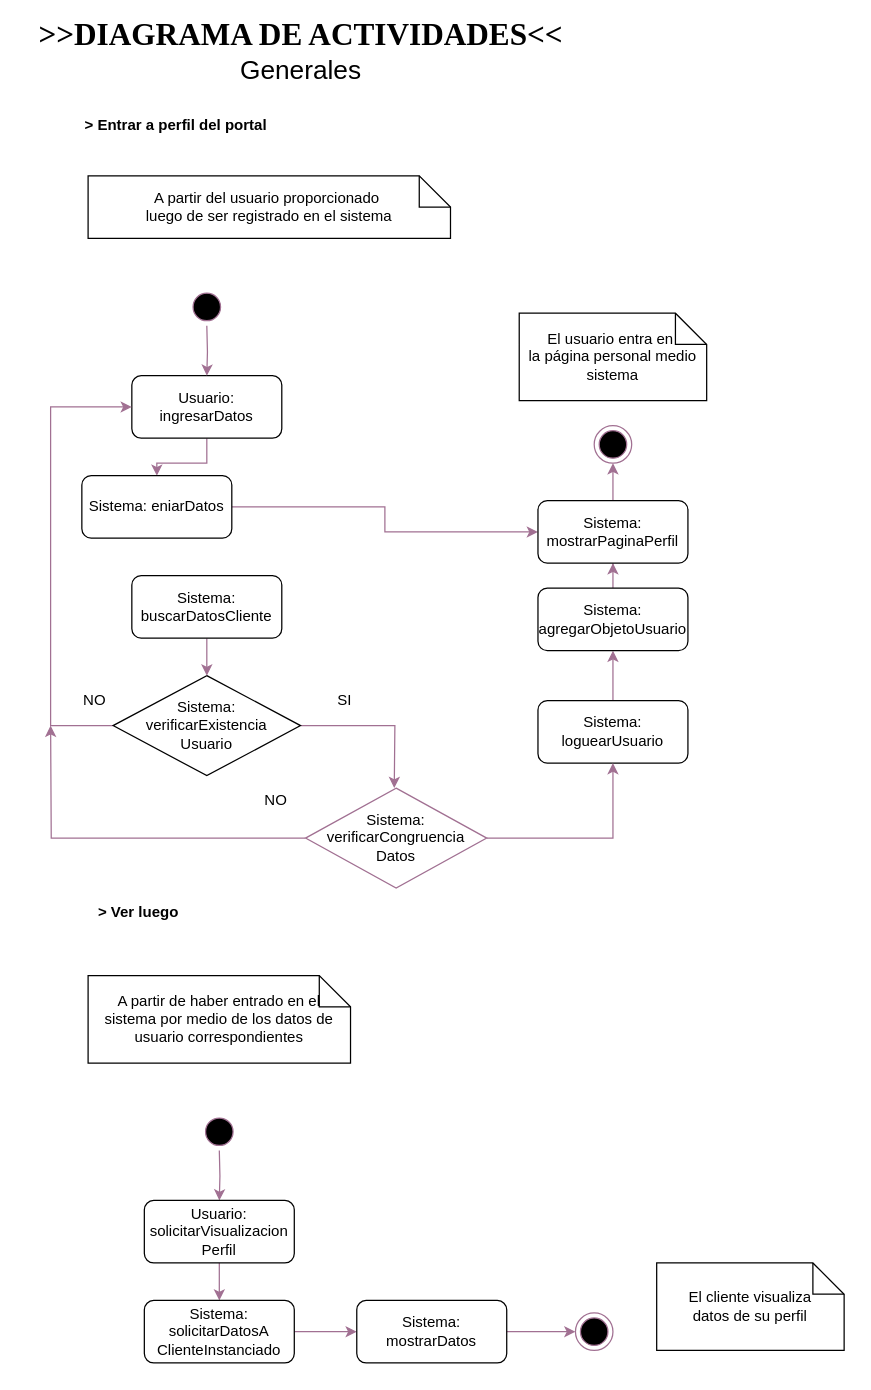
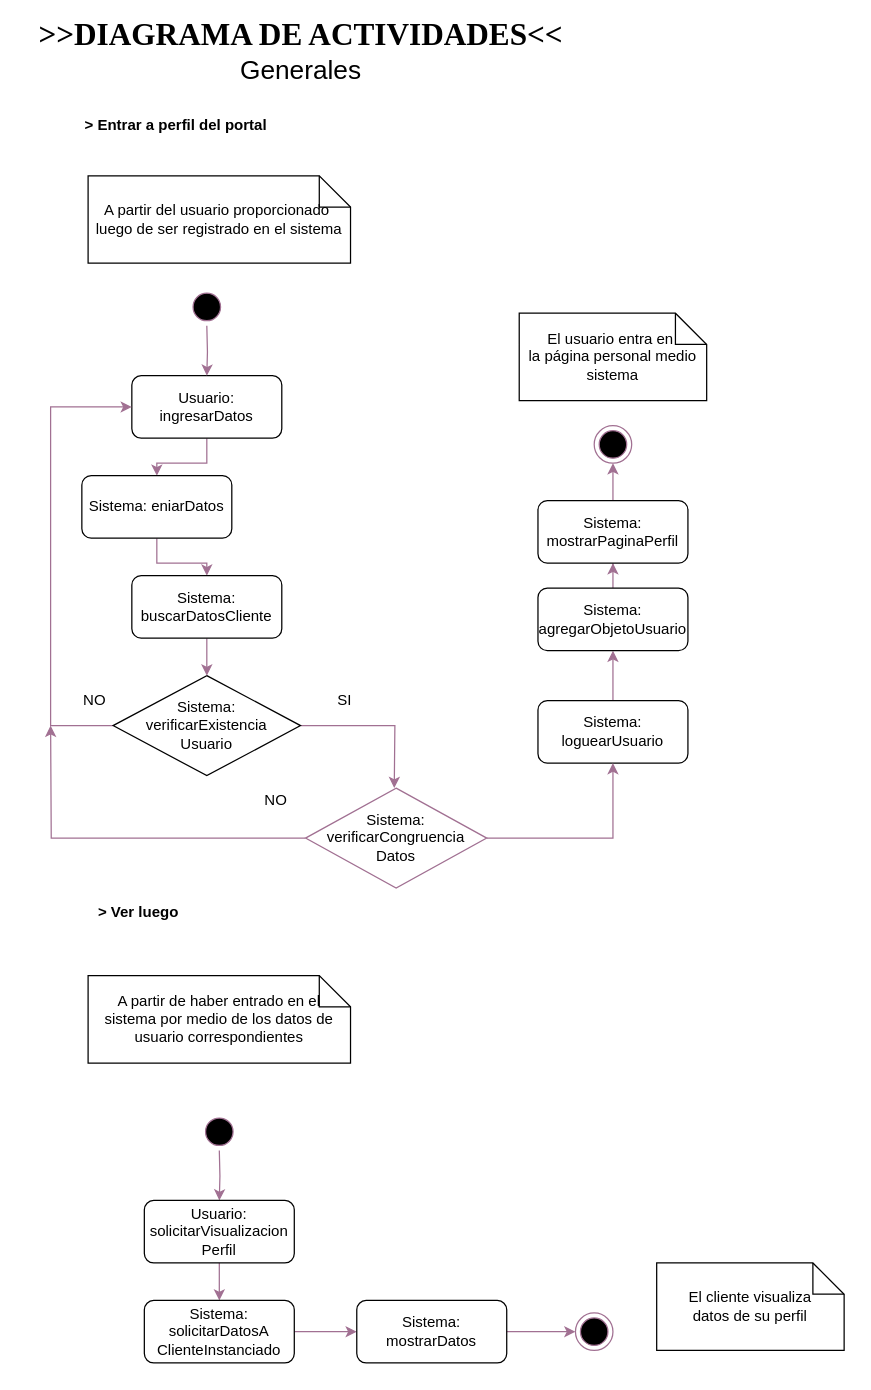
(269, 207) -> (219, 219)
(385, 515) -> (171, 563)
